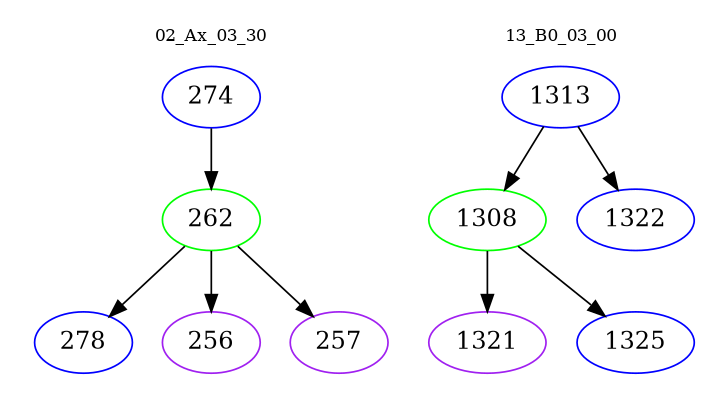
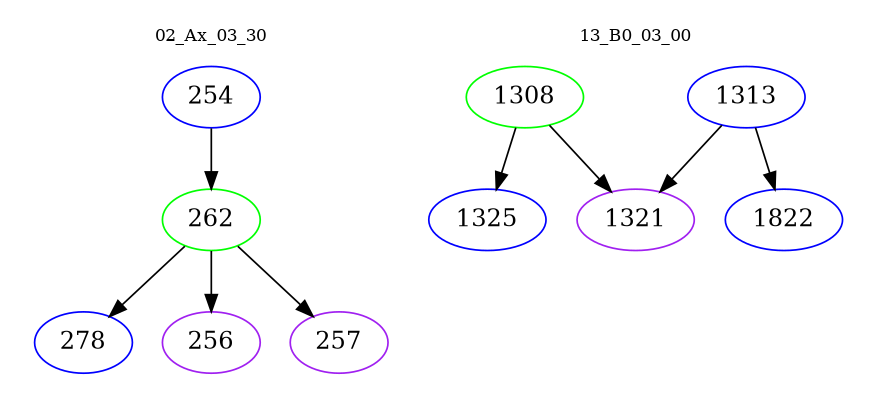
(211, 97) -> (211, 97)
(529, 151) -> (697, 152)
(636, 220) -> (784, 220)
